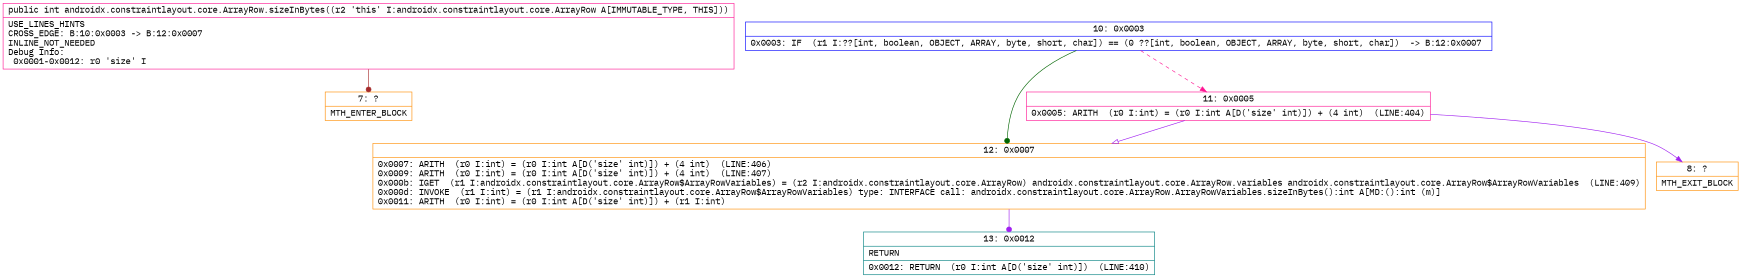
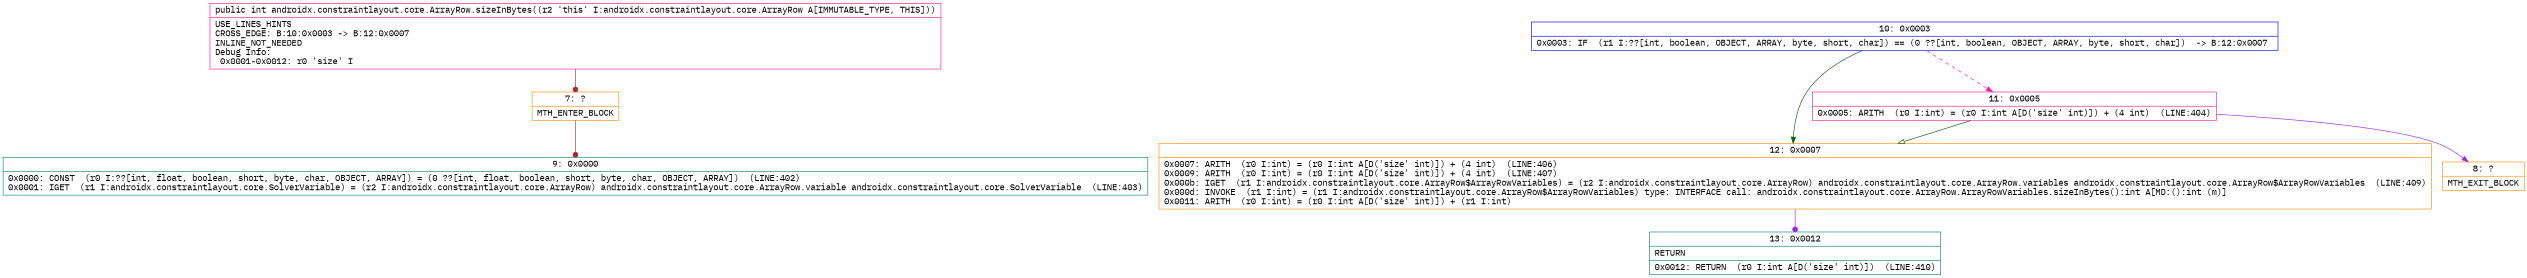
(1027, 84) -> (1814, 83)
(1151, 131) -> (1937, 131)
none -> (575, 176)
